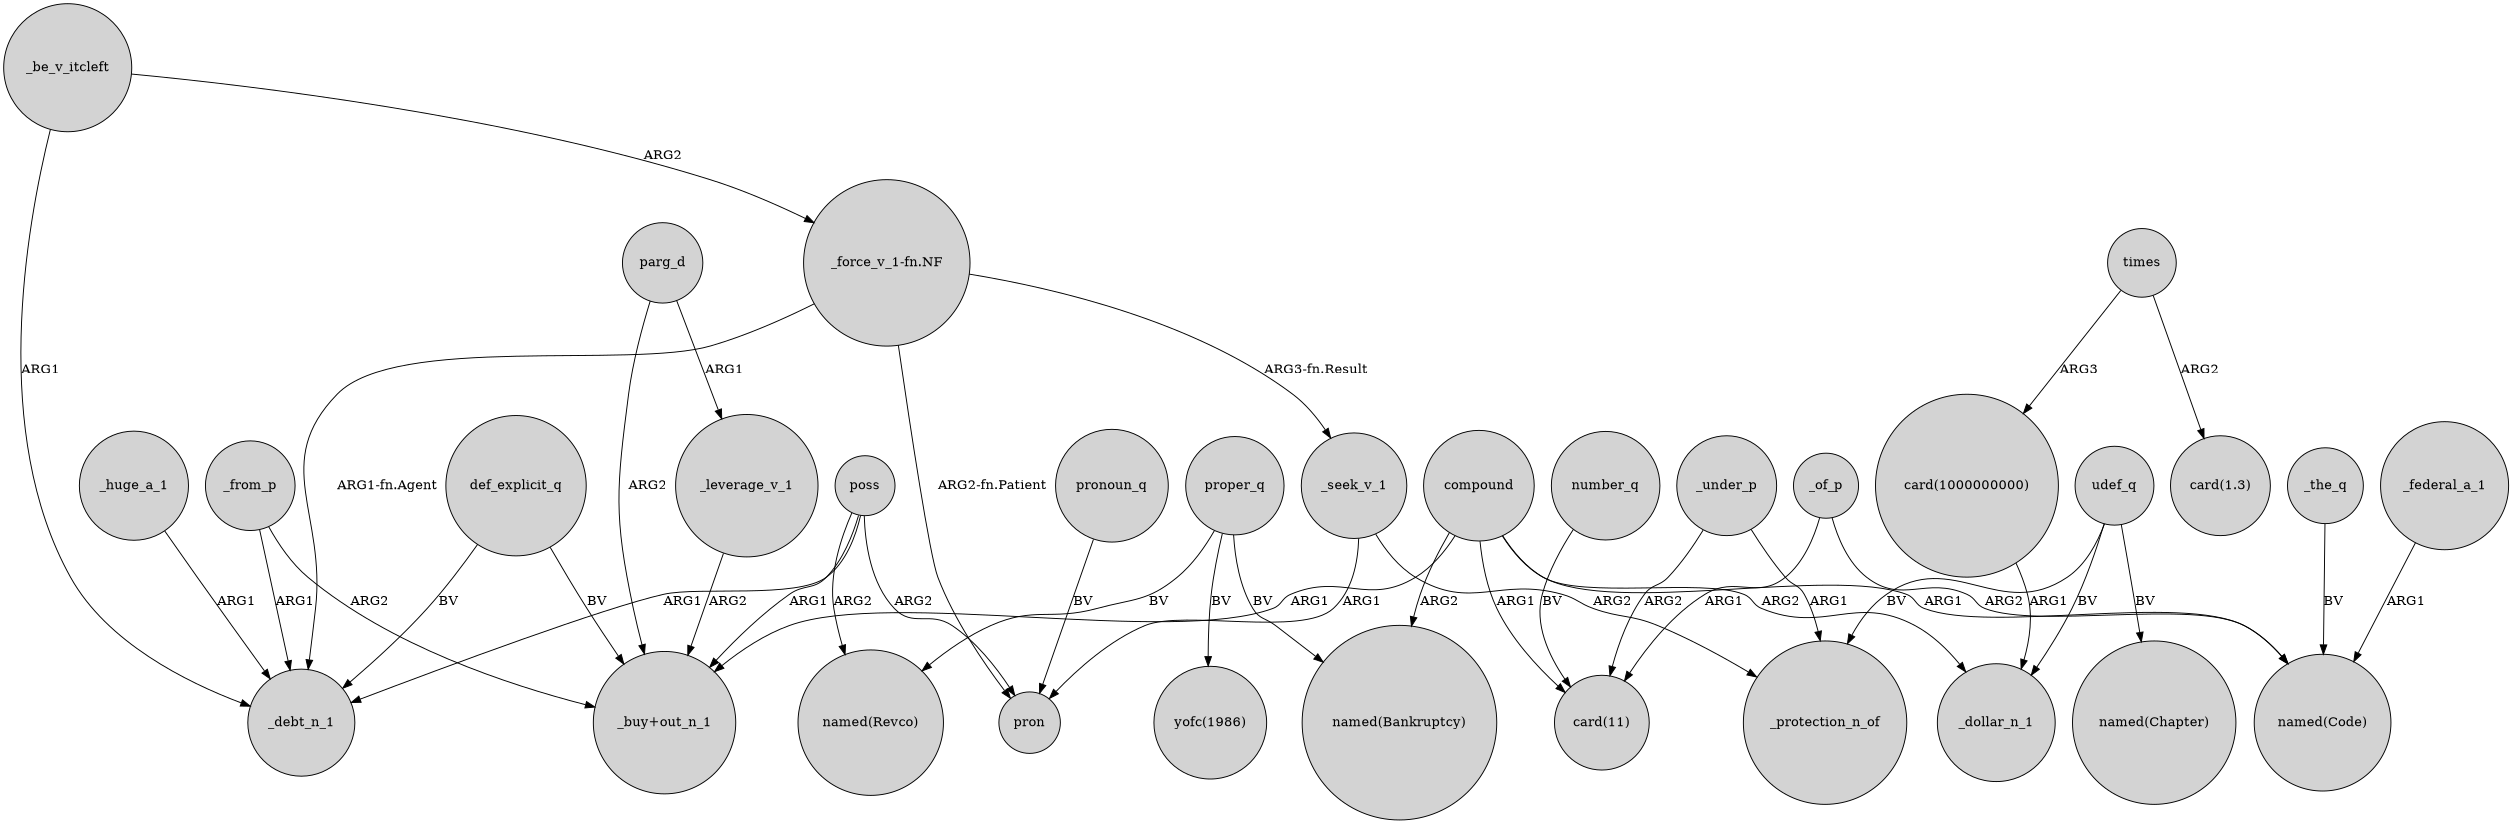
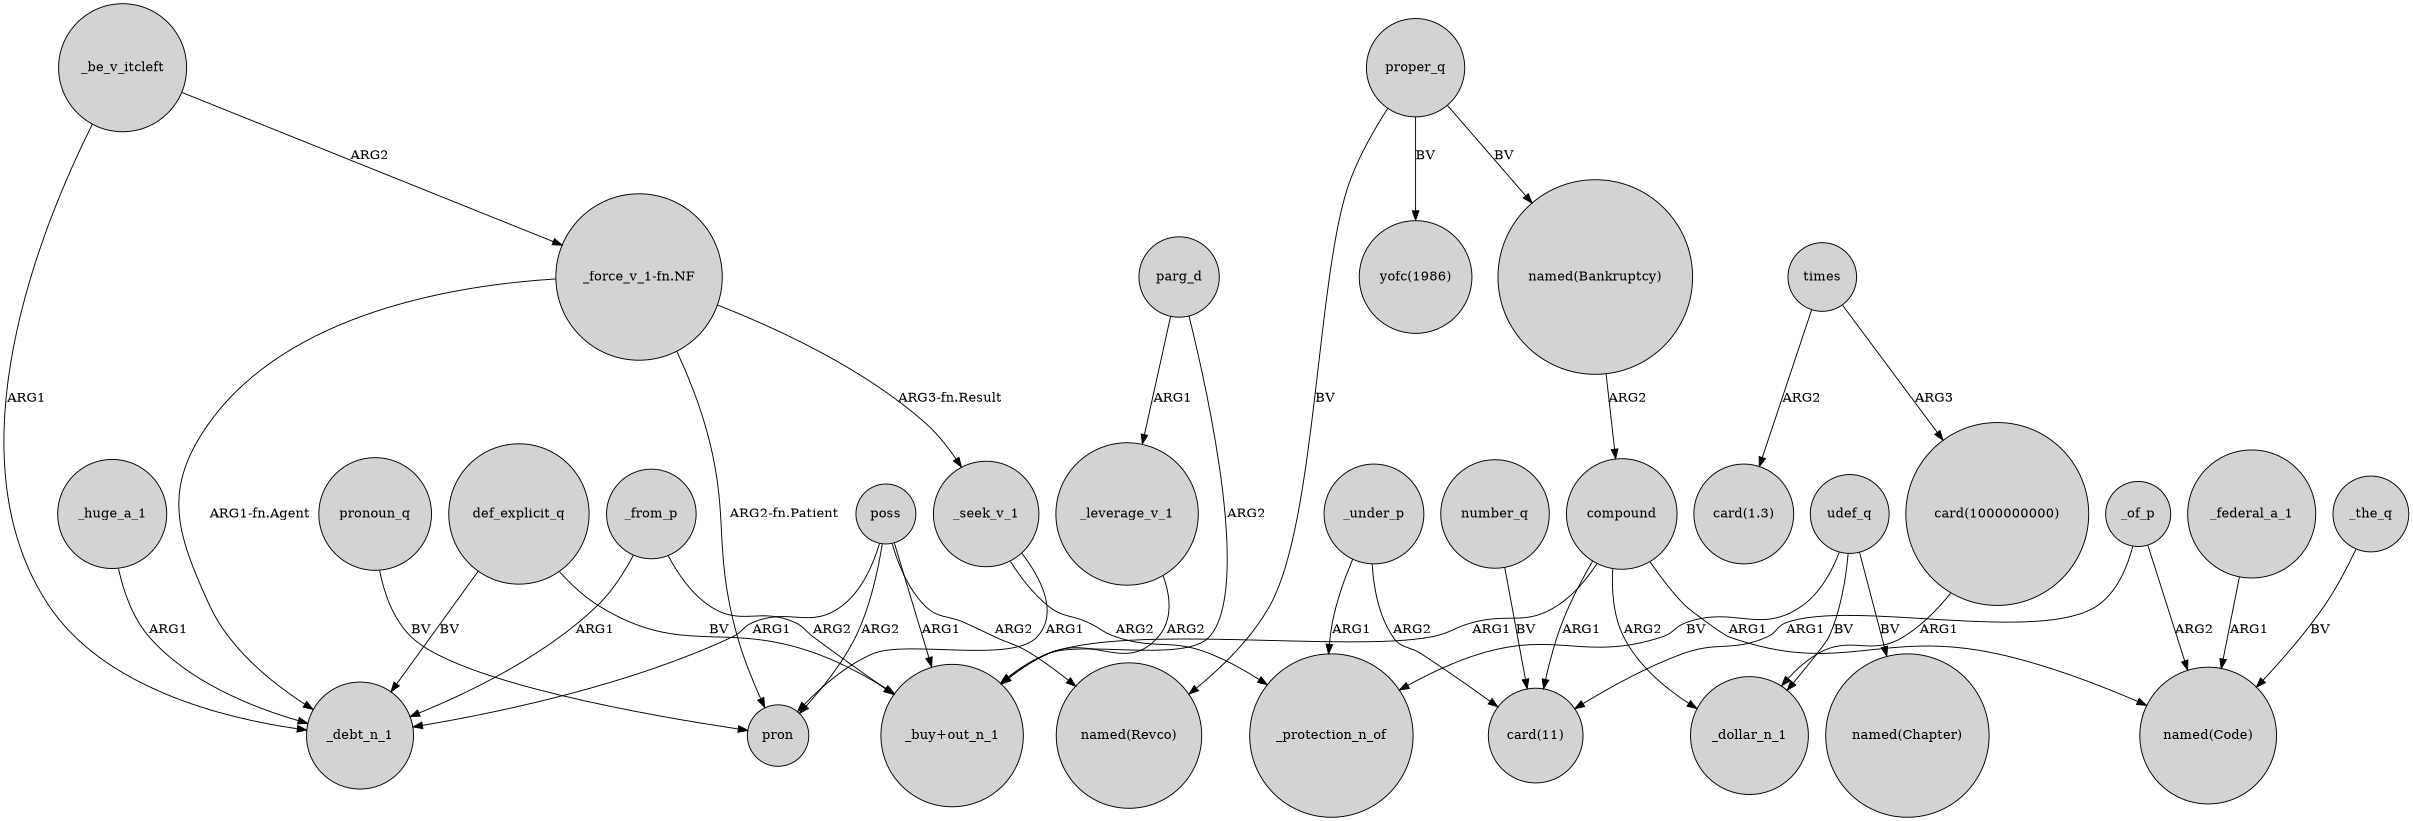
(1422, 588) -> (1610, 411)
